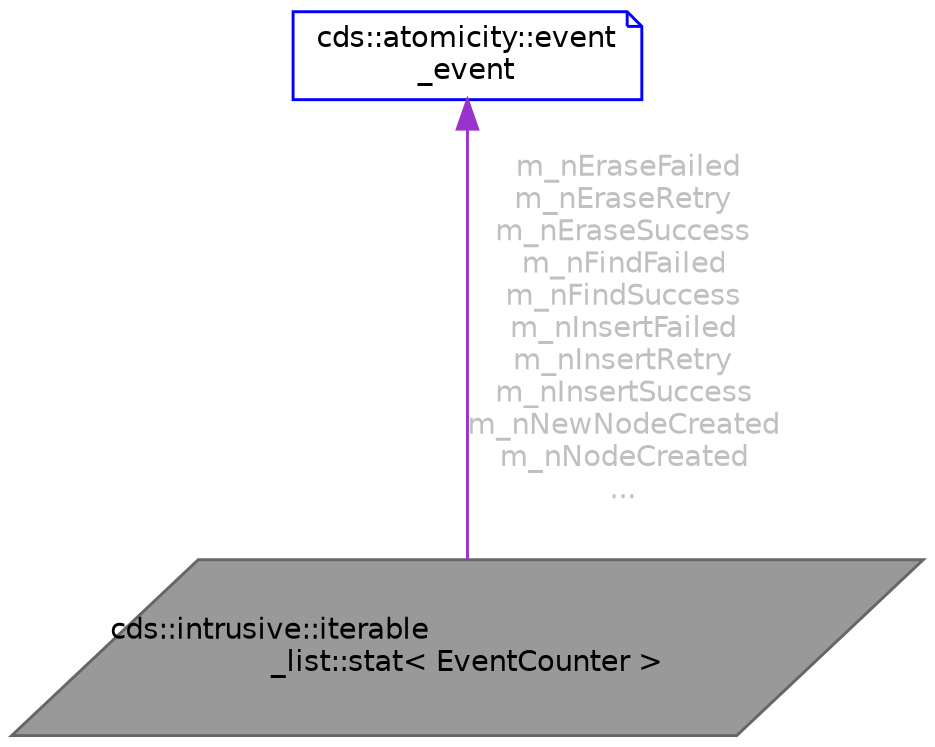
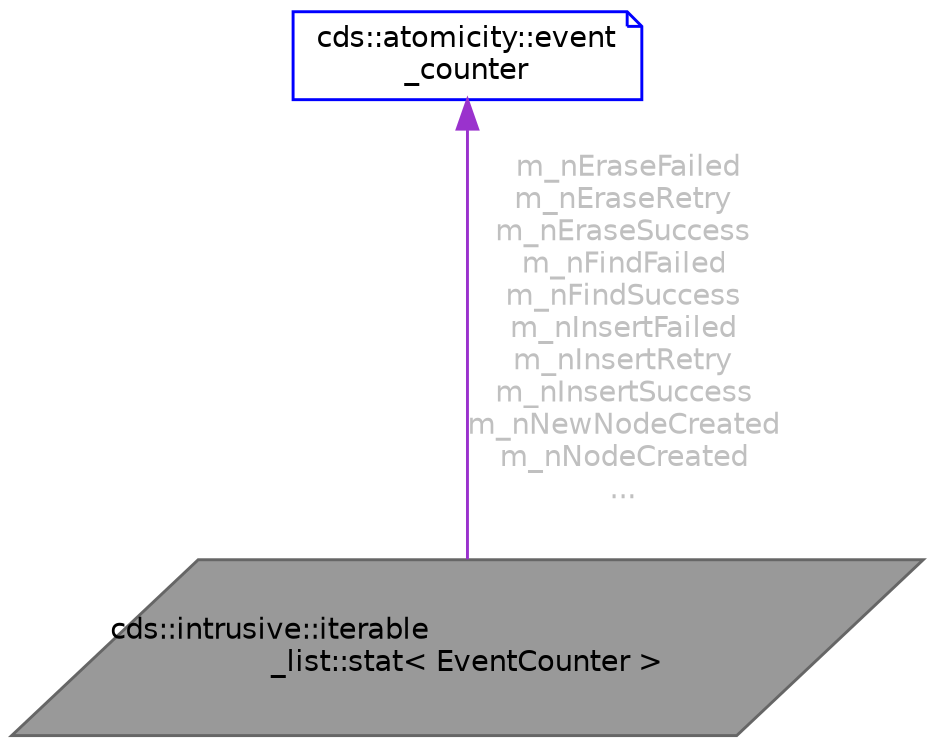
(467, 56) -> (467, 56)
